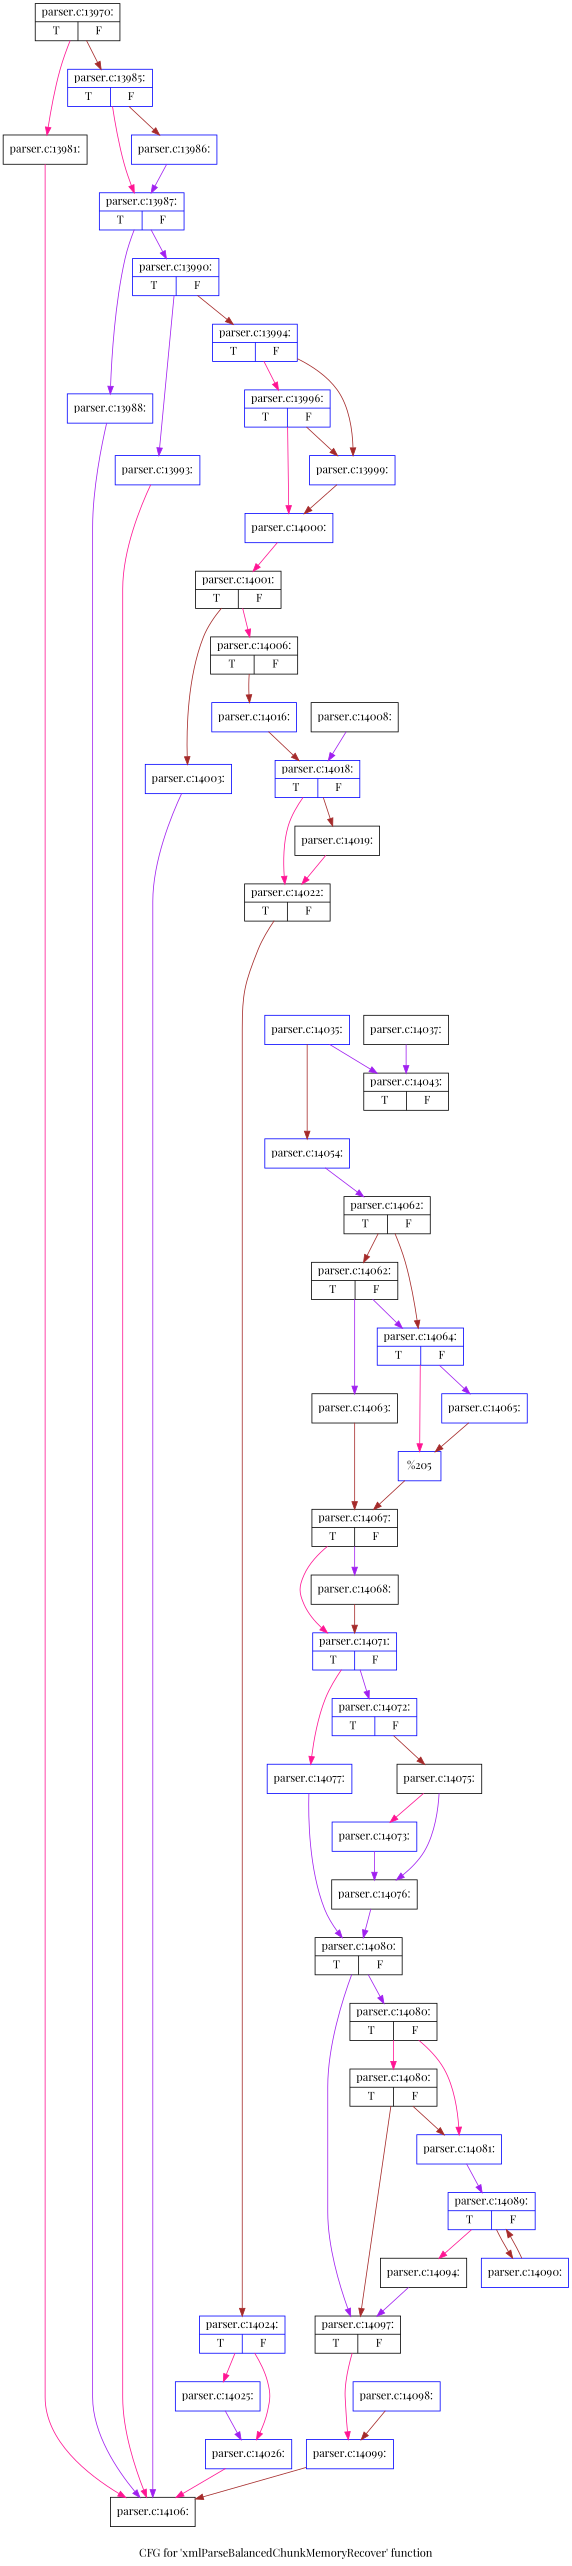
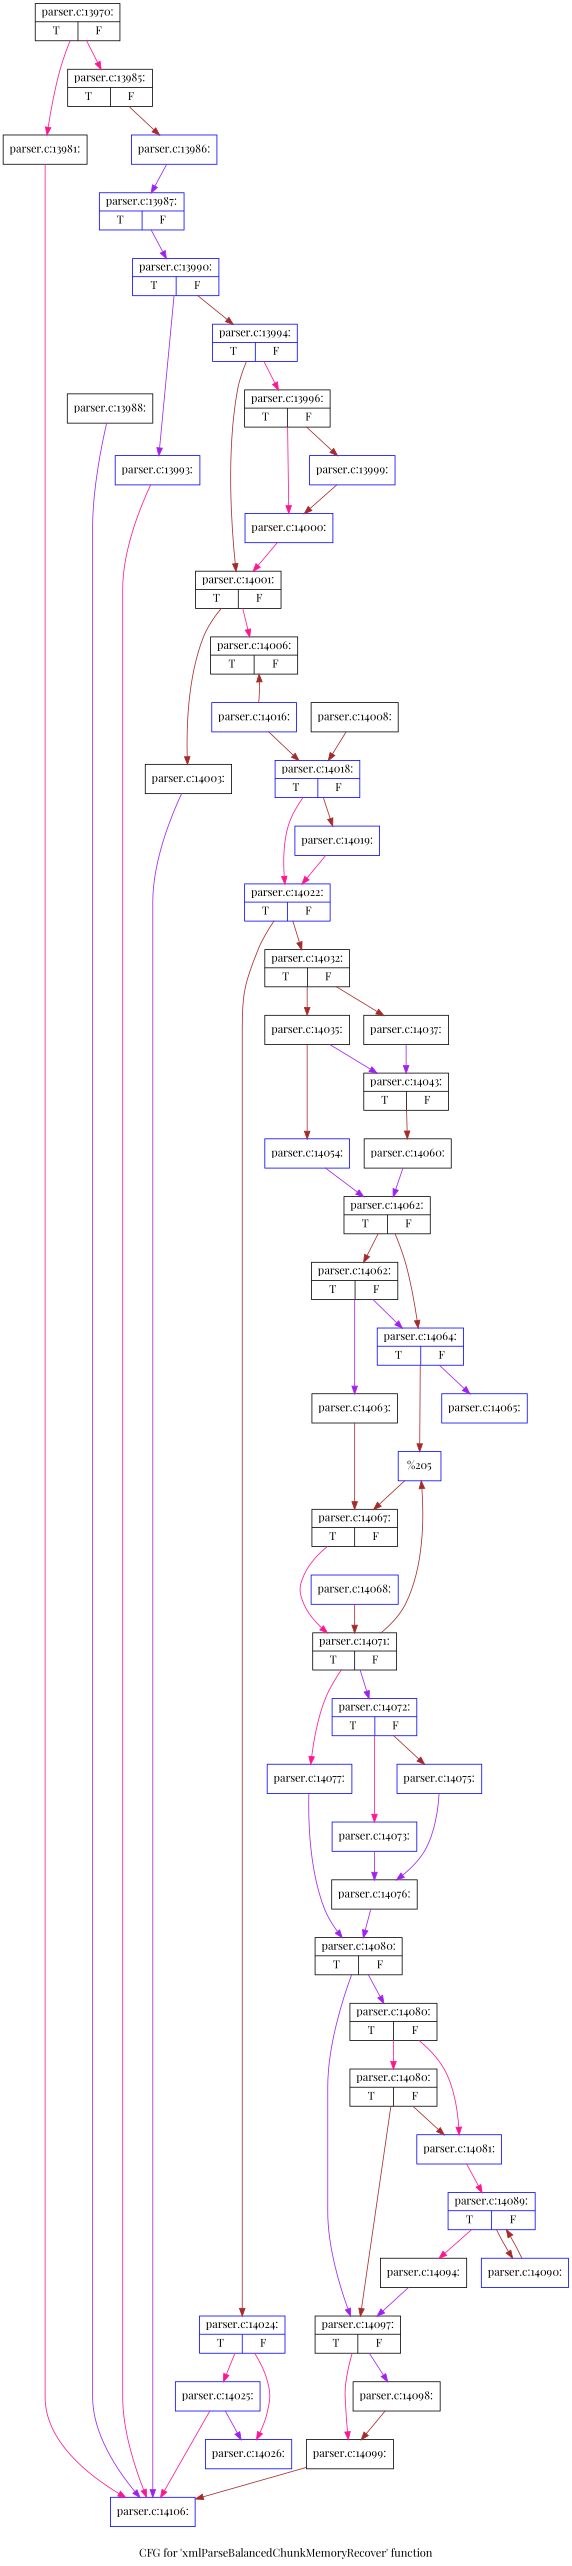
(92, 51) -> (92, 51)
(110, 88) -> (110, 88)
(120, 146) -> none
(117, 307) -> none
(340, 394) -> (231, 461)
(110, 408) -> (110, 408)
(287, 408) -> (287, 408)
(249, 684) -> (259, 692)
(339, 743) -> (339, 743)
(188, 779) -> (188, 779)
(337, 841) -> (337, 841)
(287, 902) -> (287, 902)
none -> (307, 968)
(307, 1030) -> (307, 1030)
none -> (408, 1153)
(420, 1404) -> (420, 1404)
(455, 1435) -> (418, 1567)
(355, 1557) -> none
(355, 1590) -> (355, 1590)
(355, 1651) -> (355, 1651)
(439, 1779) -> (439, 1779)
(410, 1805) -> (374, 1775)
(472, 2175) -> (472, 2175)
none -> (376, 2364)
(397, 2396) -> (397, 2396)
(350, 2454) -> (350, 2454)
(204, 2481) -> (187, 2451)
(153, 2512) -> (153, 2512)
